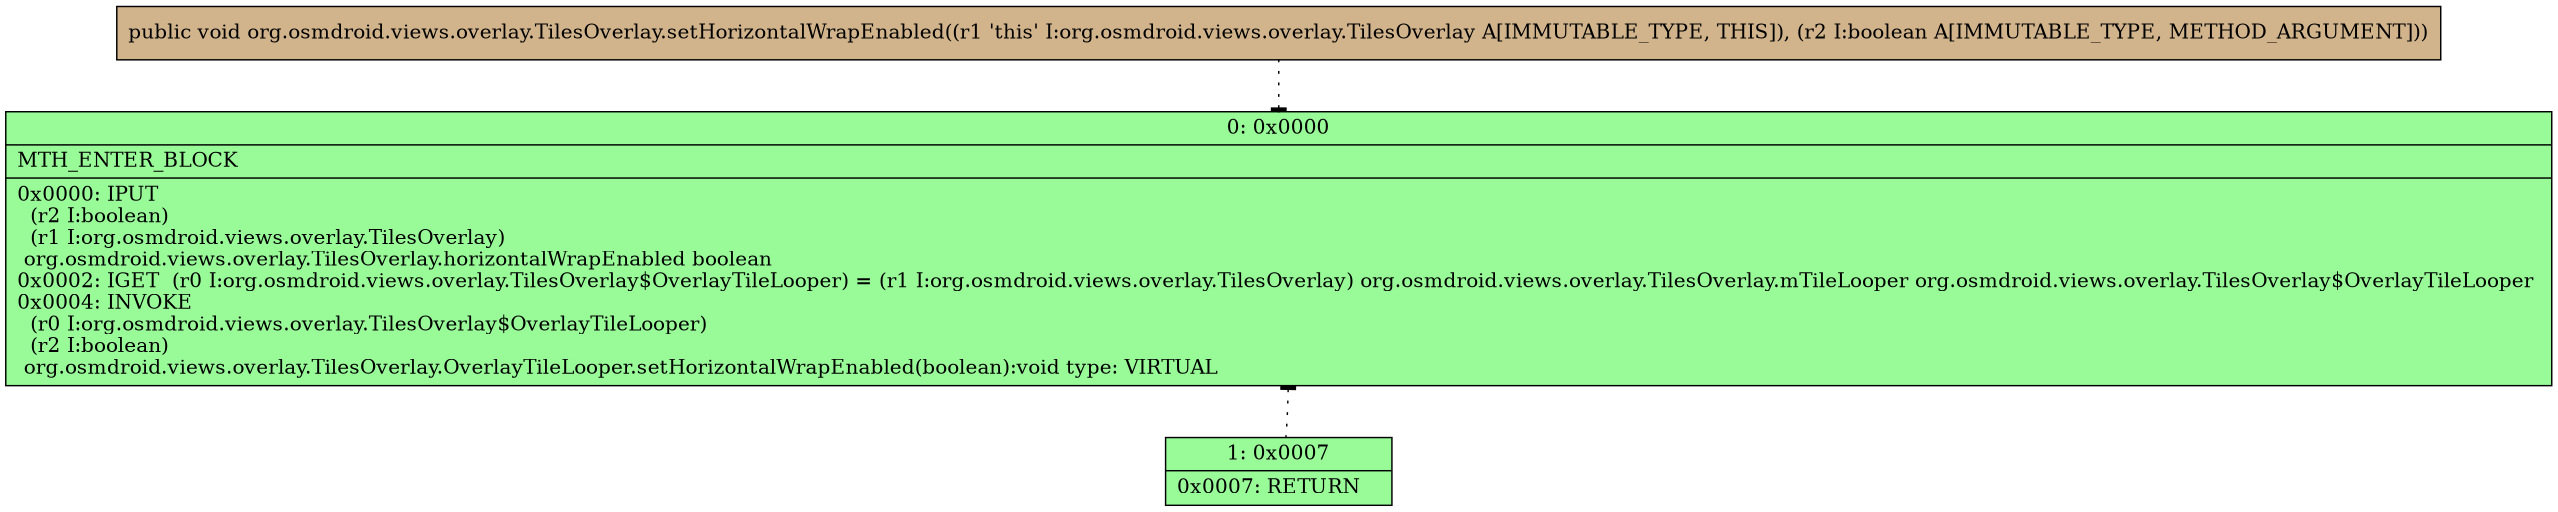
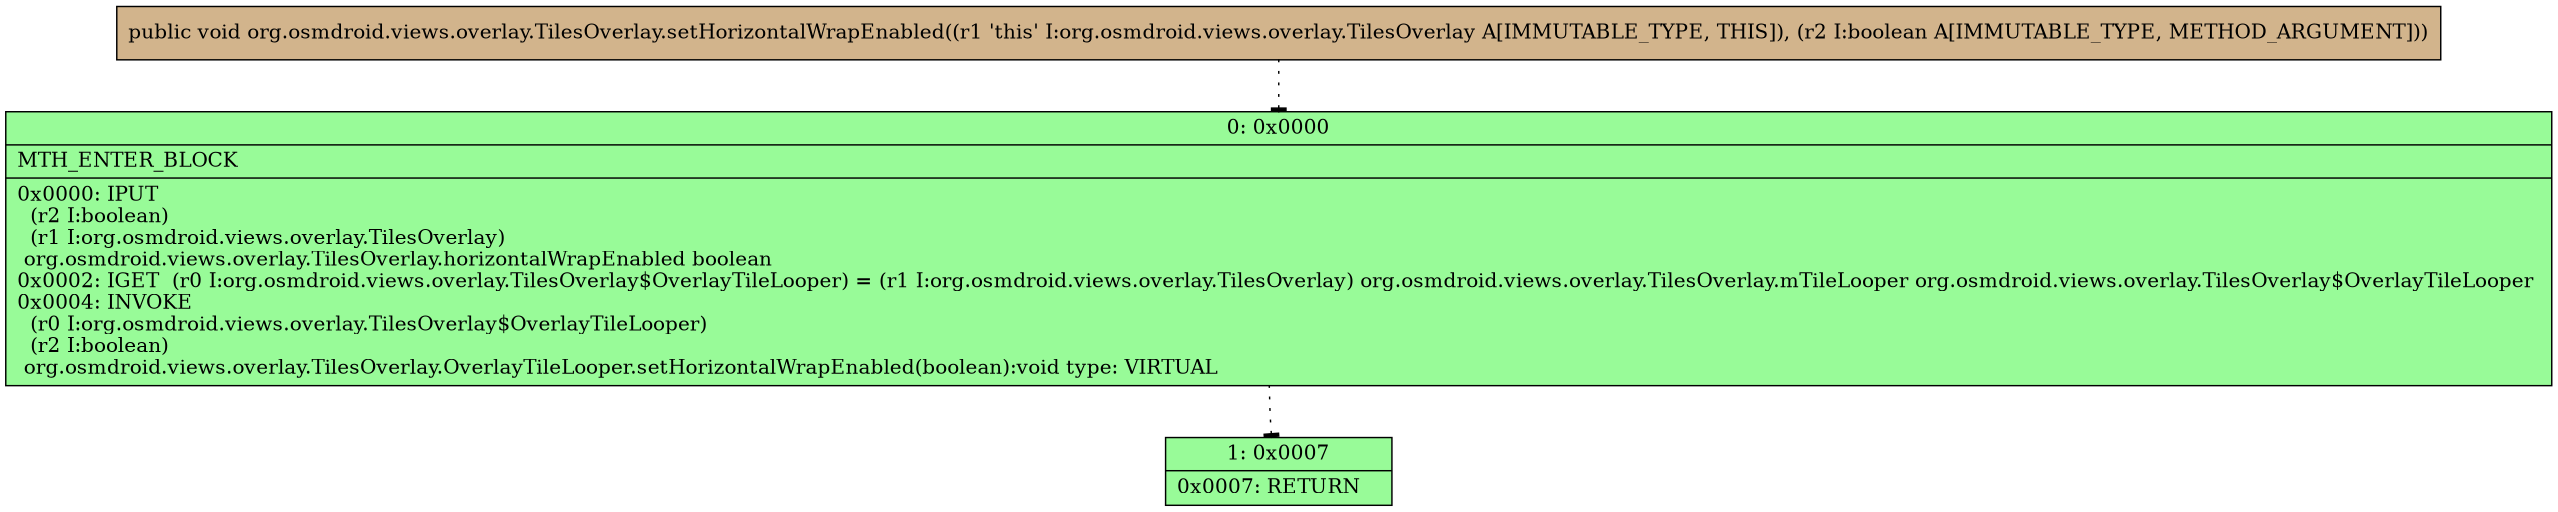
(1287, 415) -> (1270, 408)
